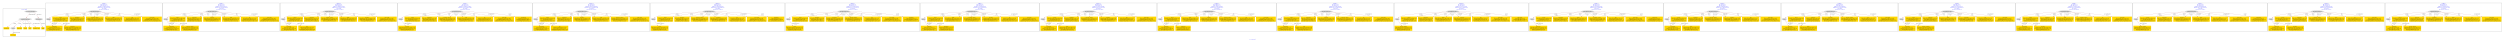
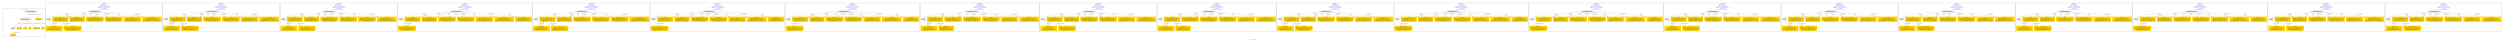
(39, 19) -> (39, 19)
(6, 28) -> none
